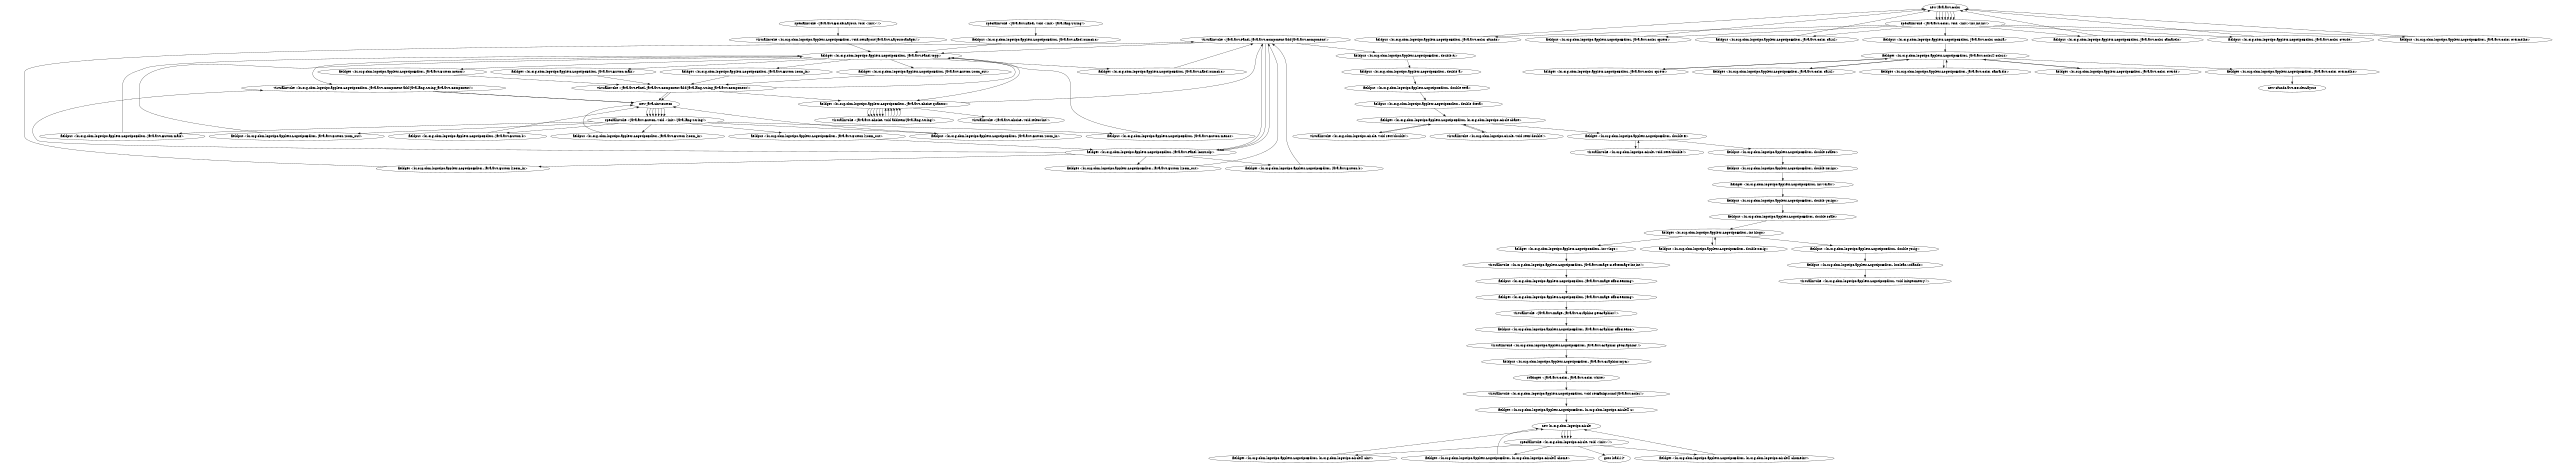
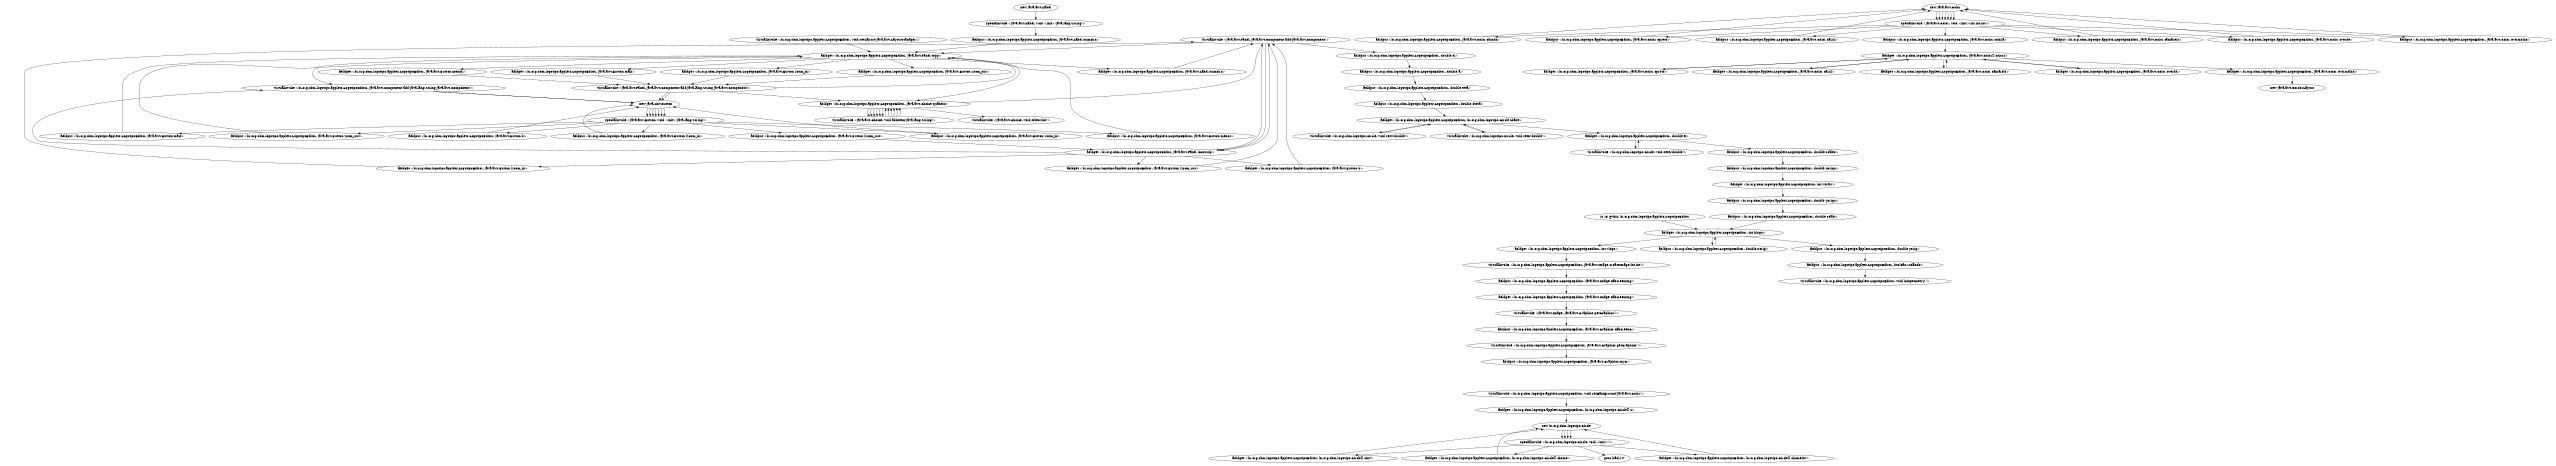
none -> (1036, 8)
(838, 24) -> none
(2292, 88) -> (2292, 88)
none -> (1645, 217)
(1566, 378) -> none
